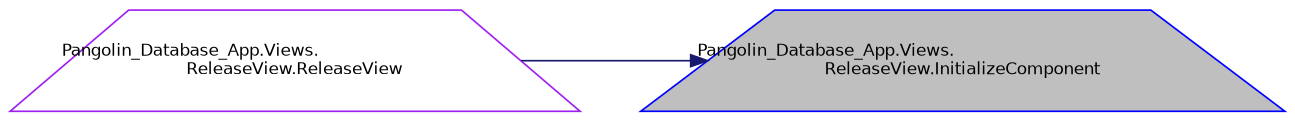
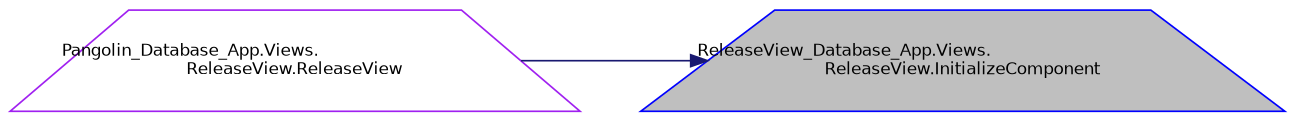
(963, 61) -> (963, 61)
